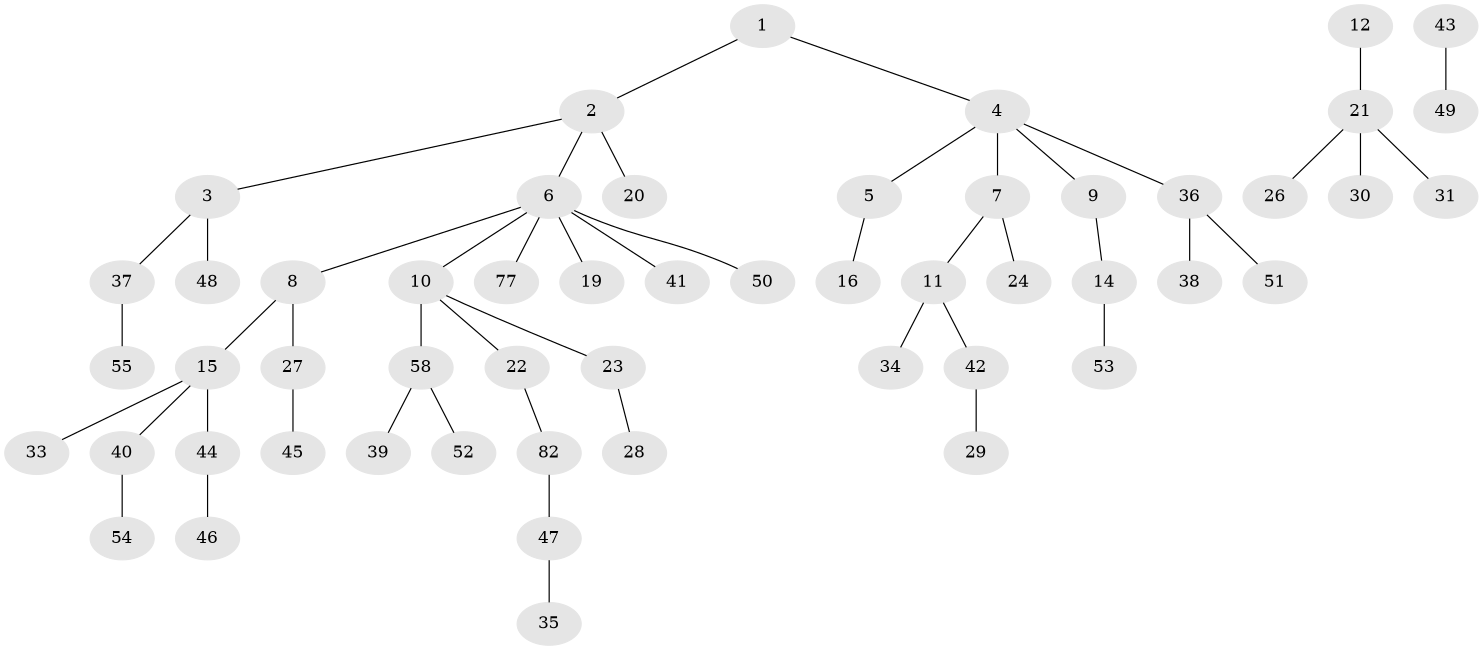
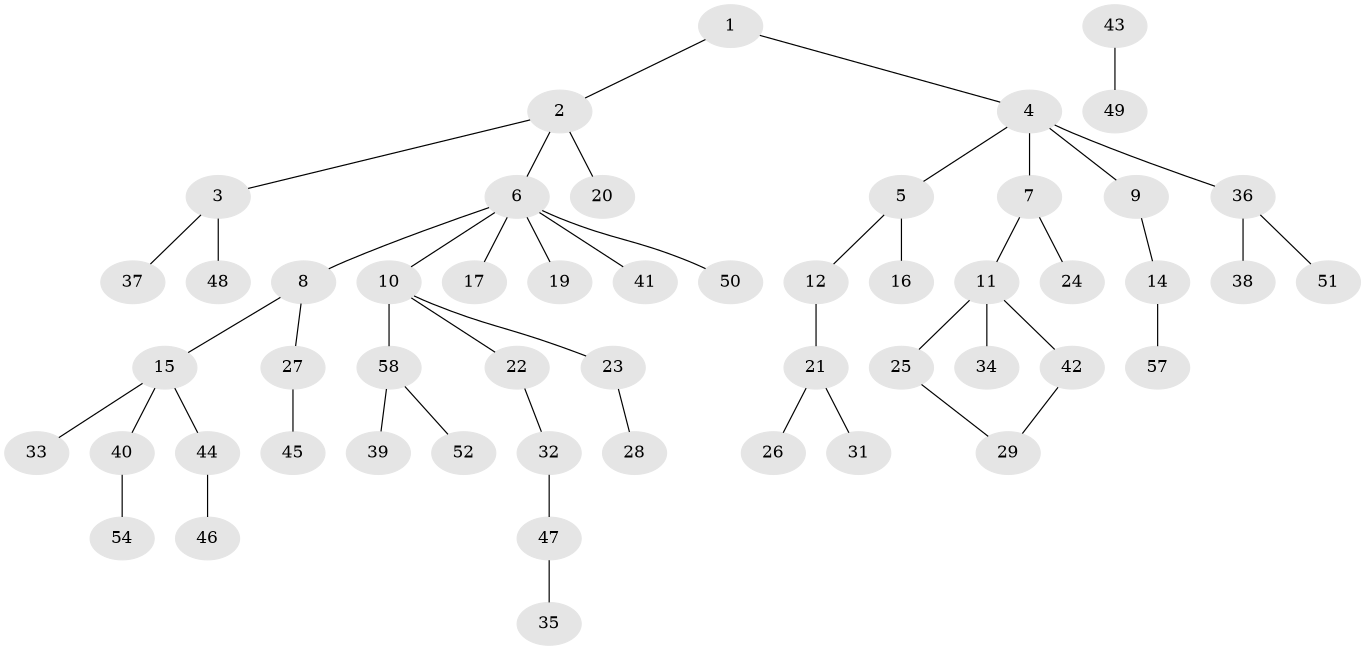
(1360, 197) -> none
none -> (859, 239)
(506, 282) -> (474, 282)
(122, 368) -> none
none -> (901, 368)
(1104, 368) -> (1158, 368)
(549, 453) -> (549, 453)
